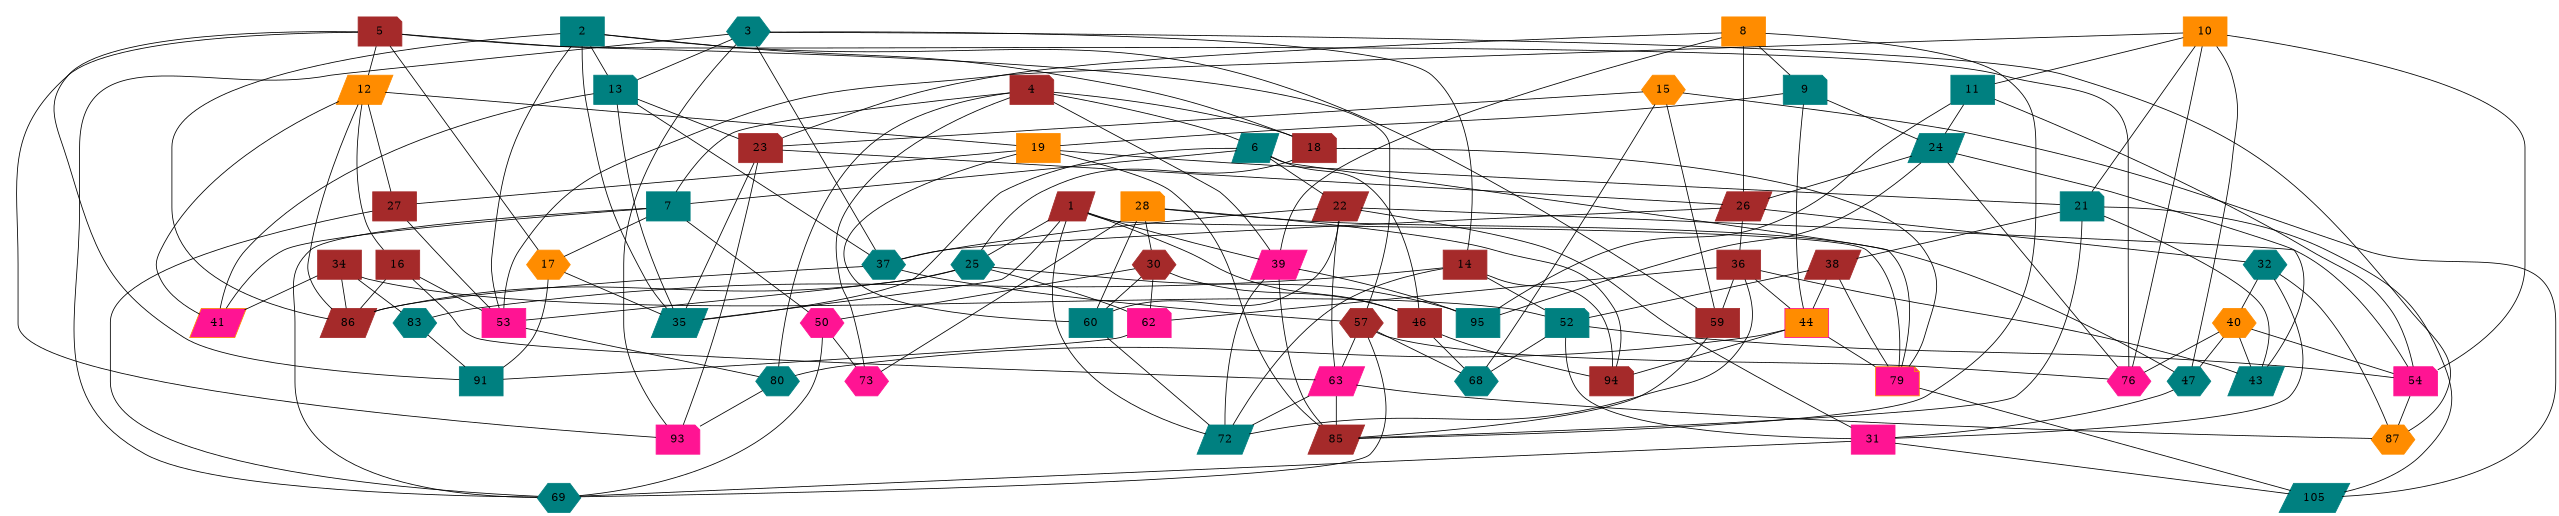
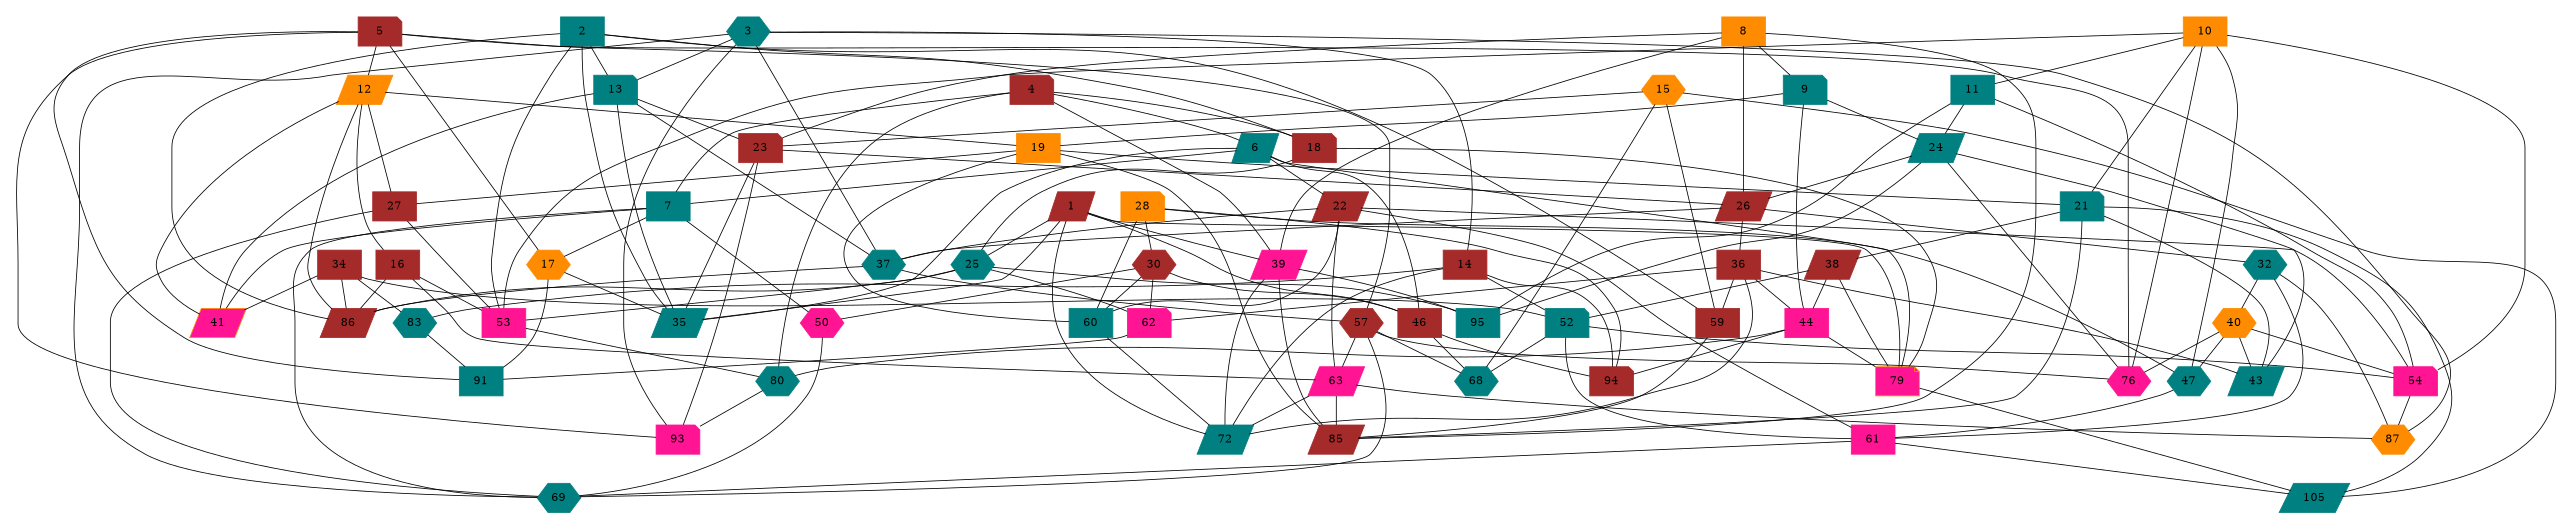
(1807, 323) -> (1807, 323)
(867, 381) -> none
(1873, 440) -> (1873, 440)
